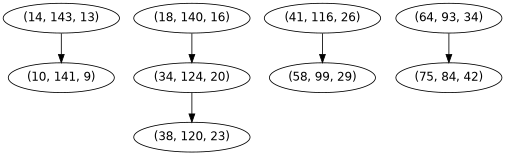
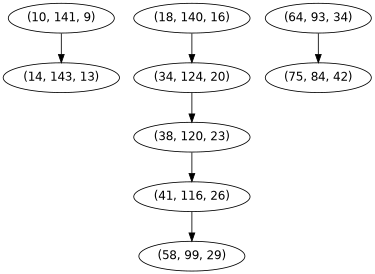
(61, 44) -> (61, 44)
none -> (192, 163)
